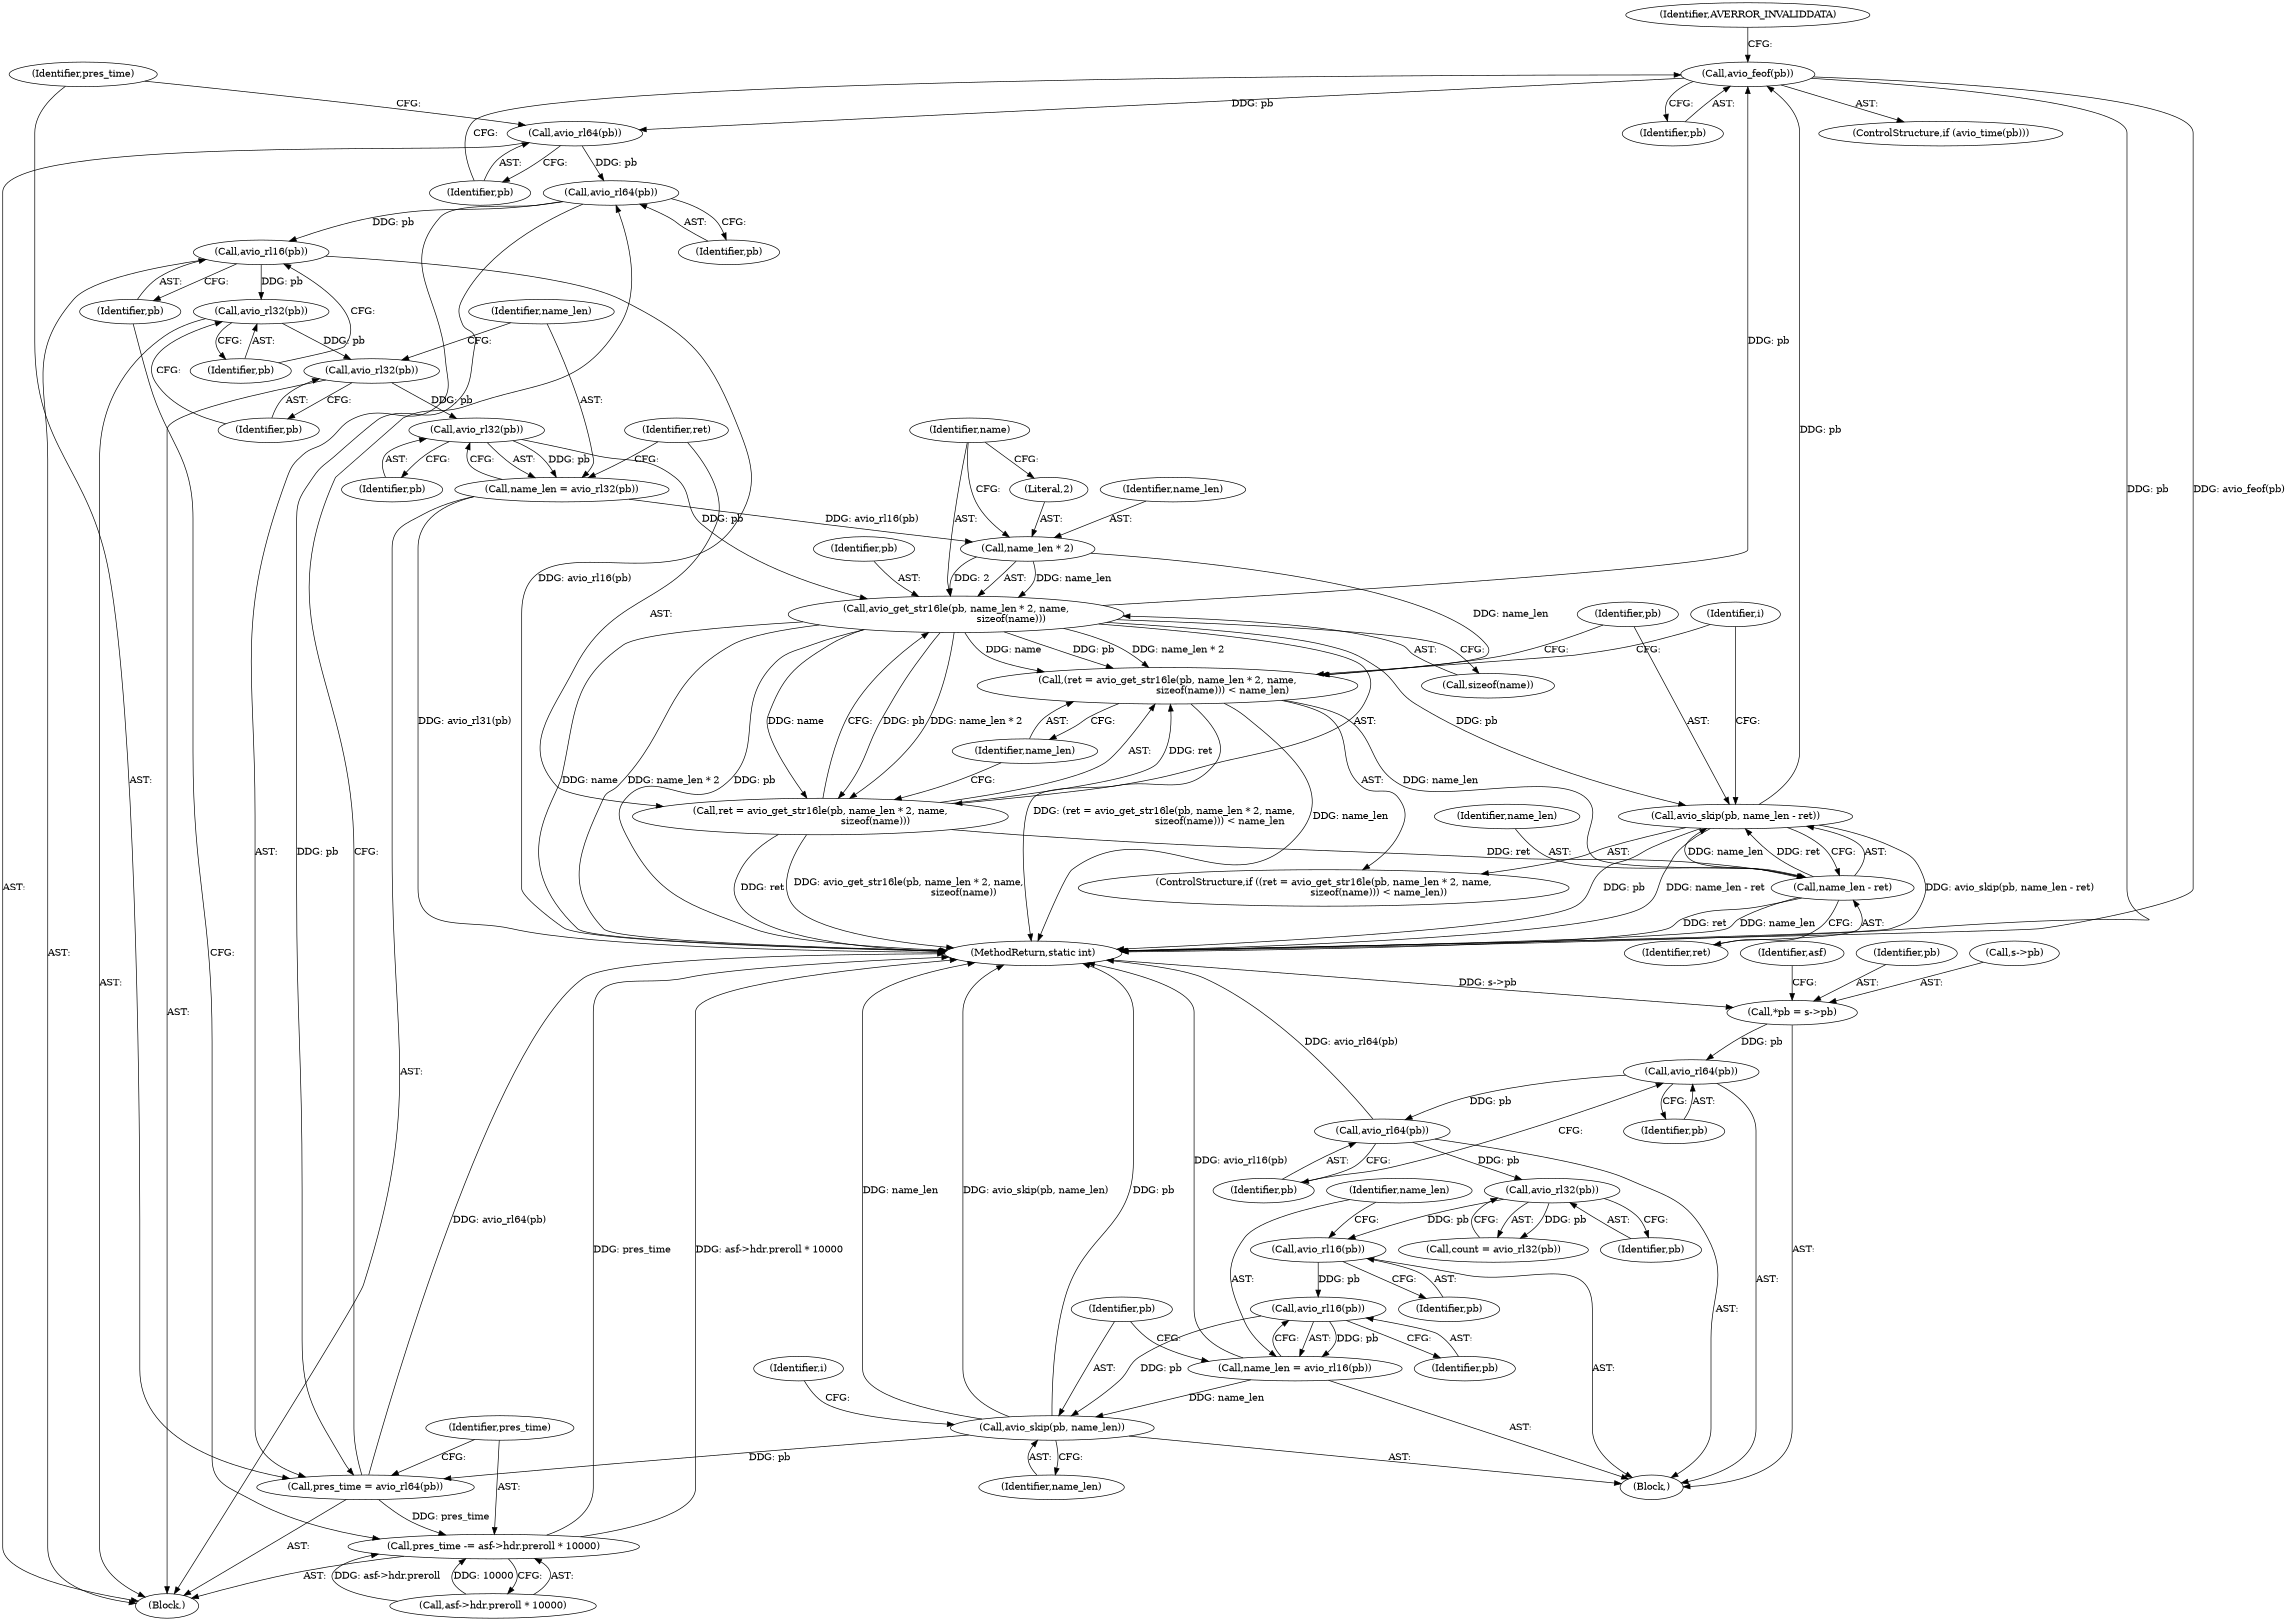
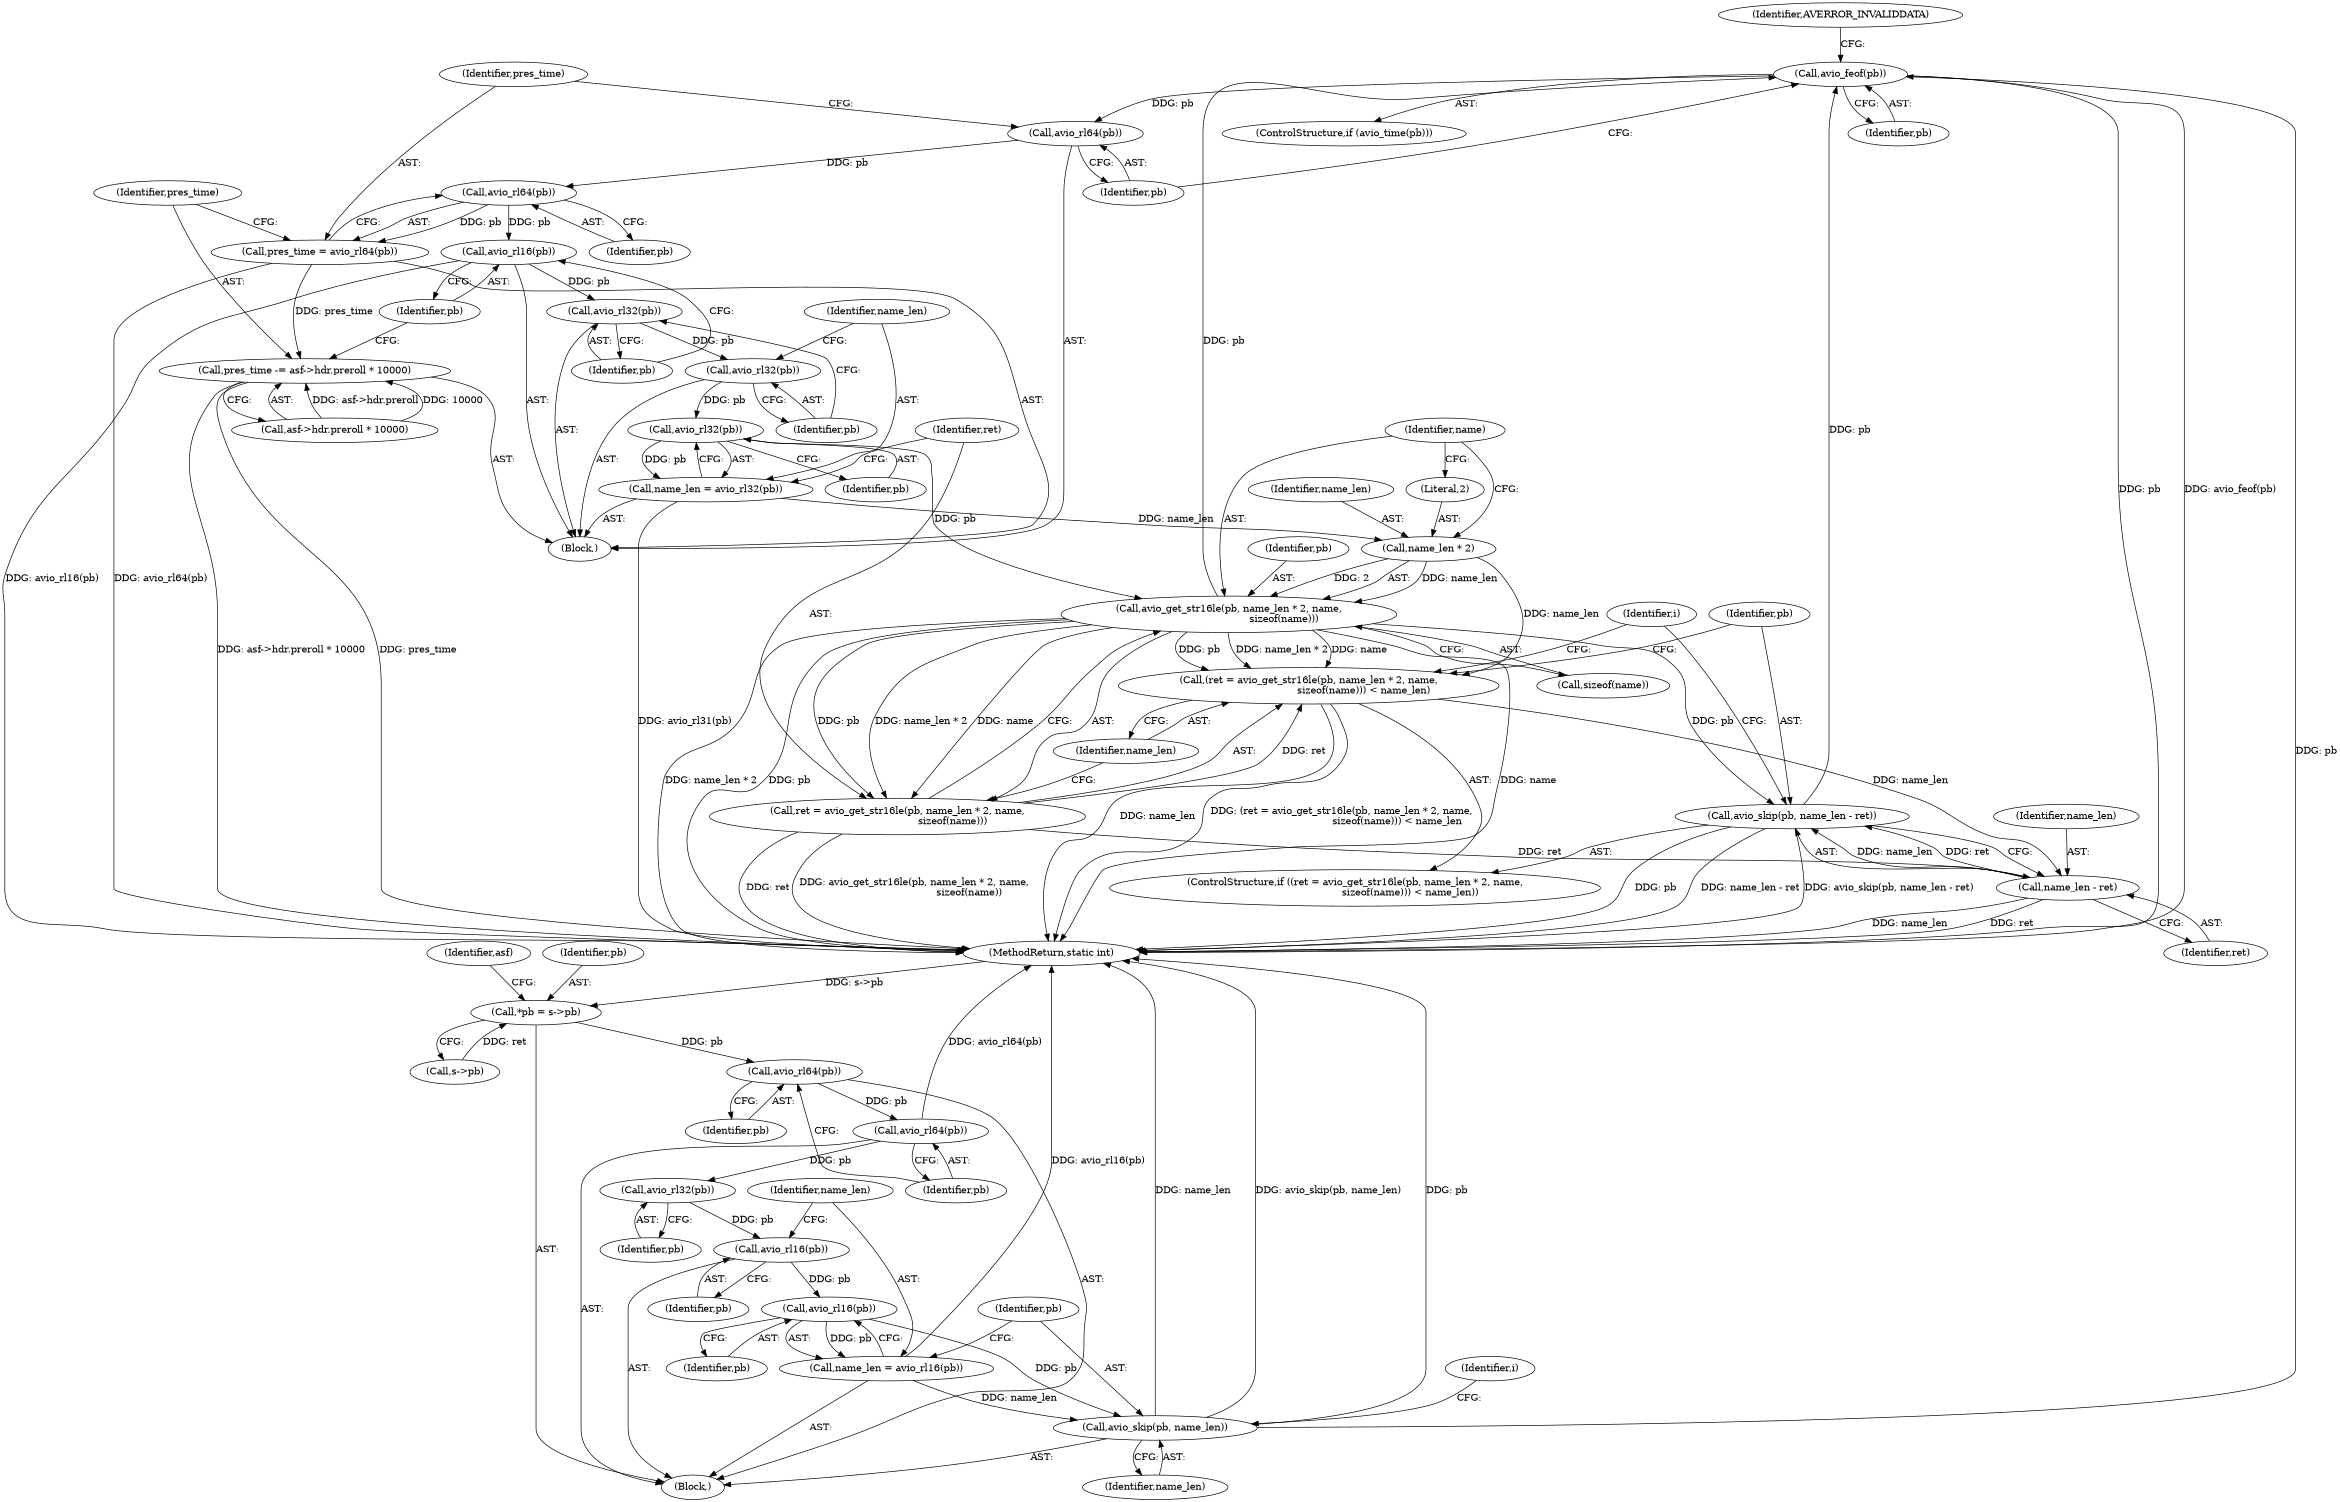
(872, 519) -> (1176, 519)
(1933, 983) -> (505, 1042)
none -> (452, 1029)
(1493, 1250) -> none
(710, 1456) -> (2295, 1077)
